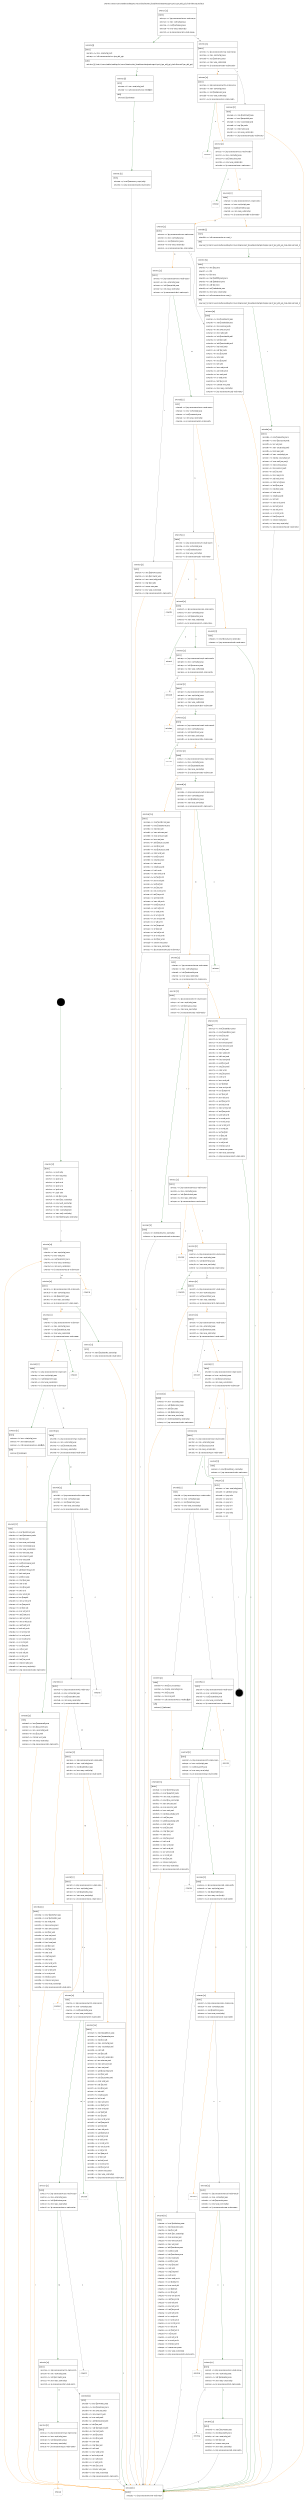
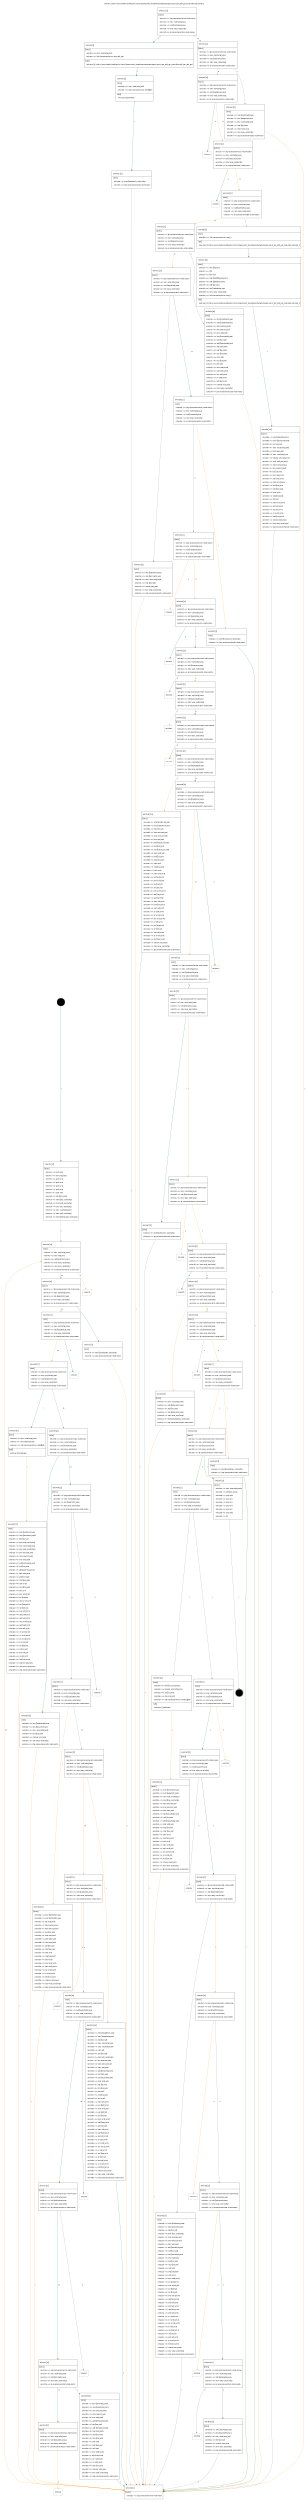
(226, 1089) -> none
